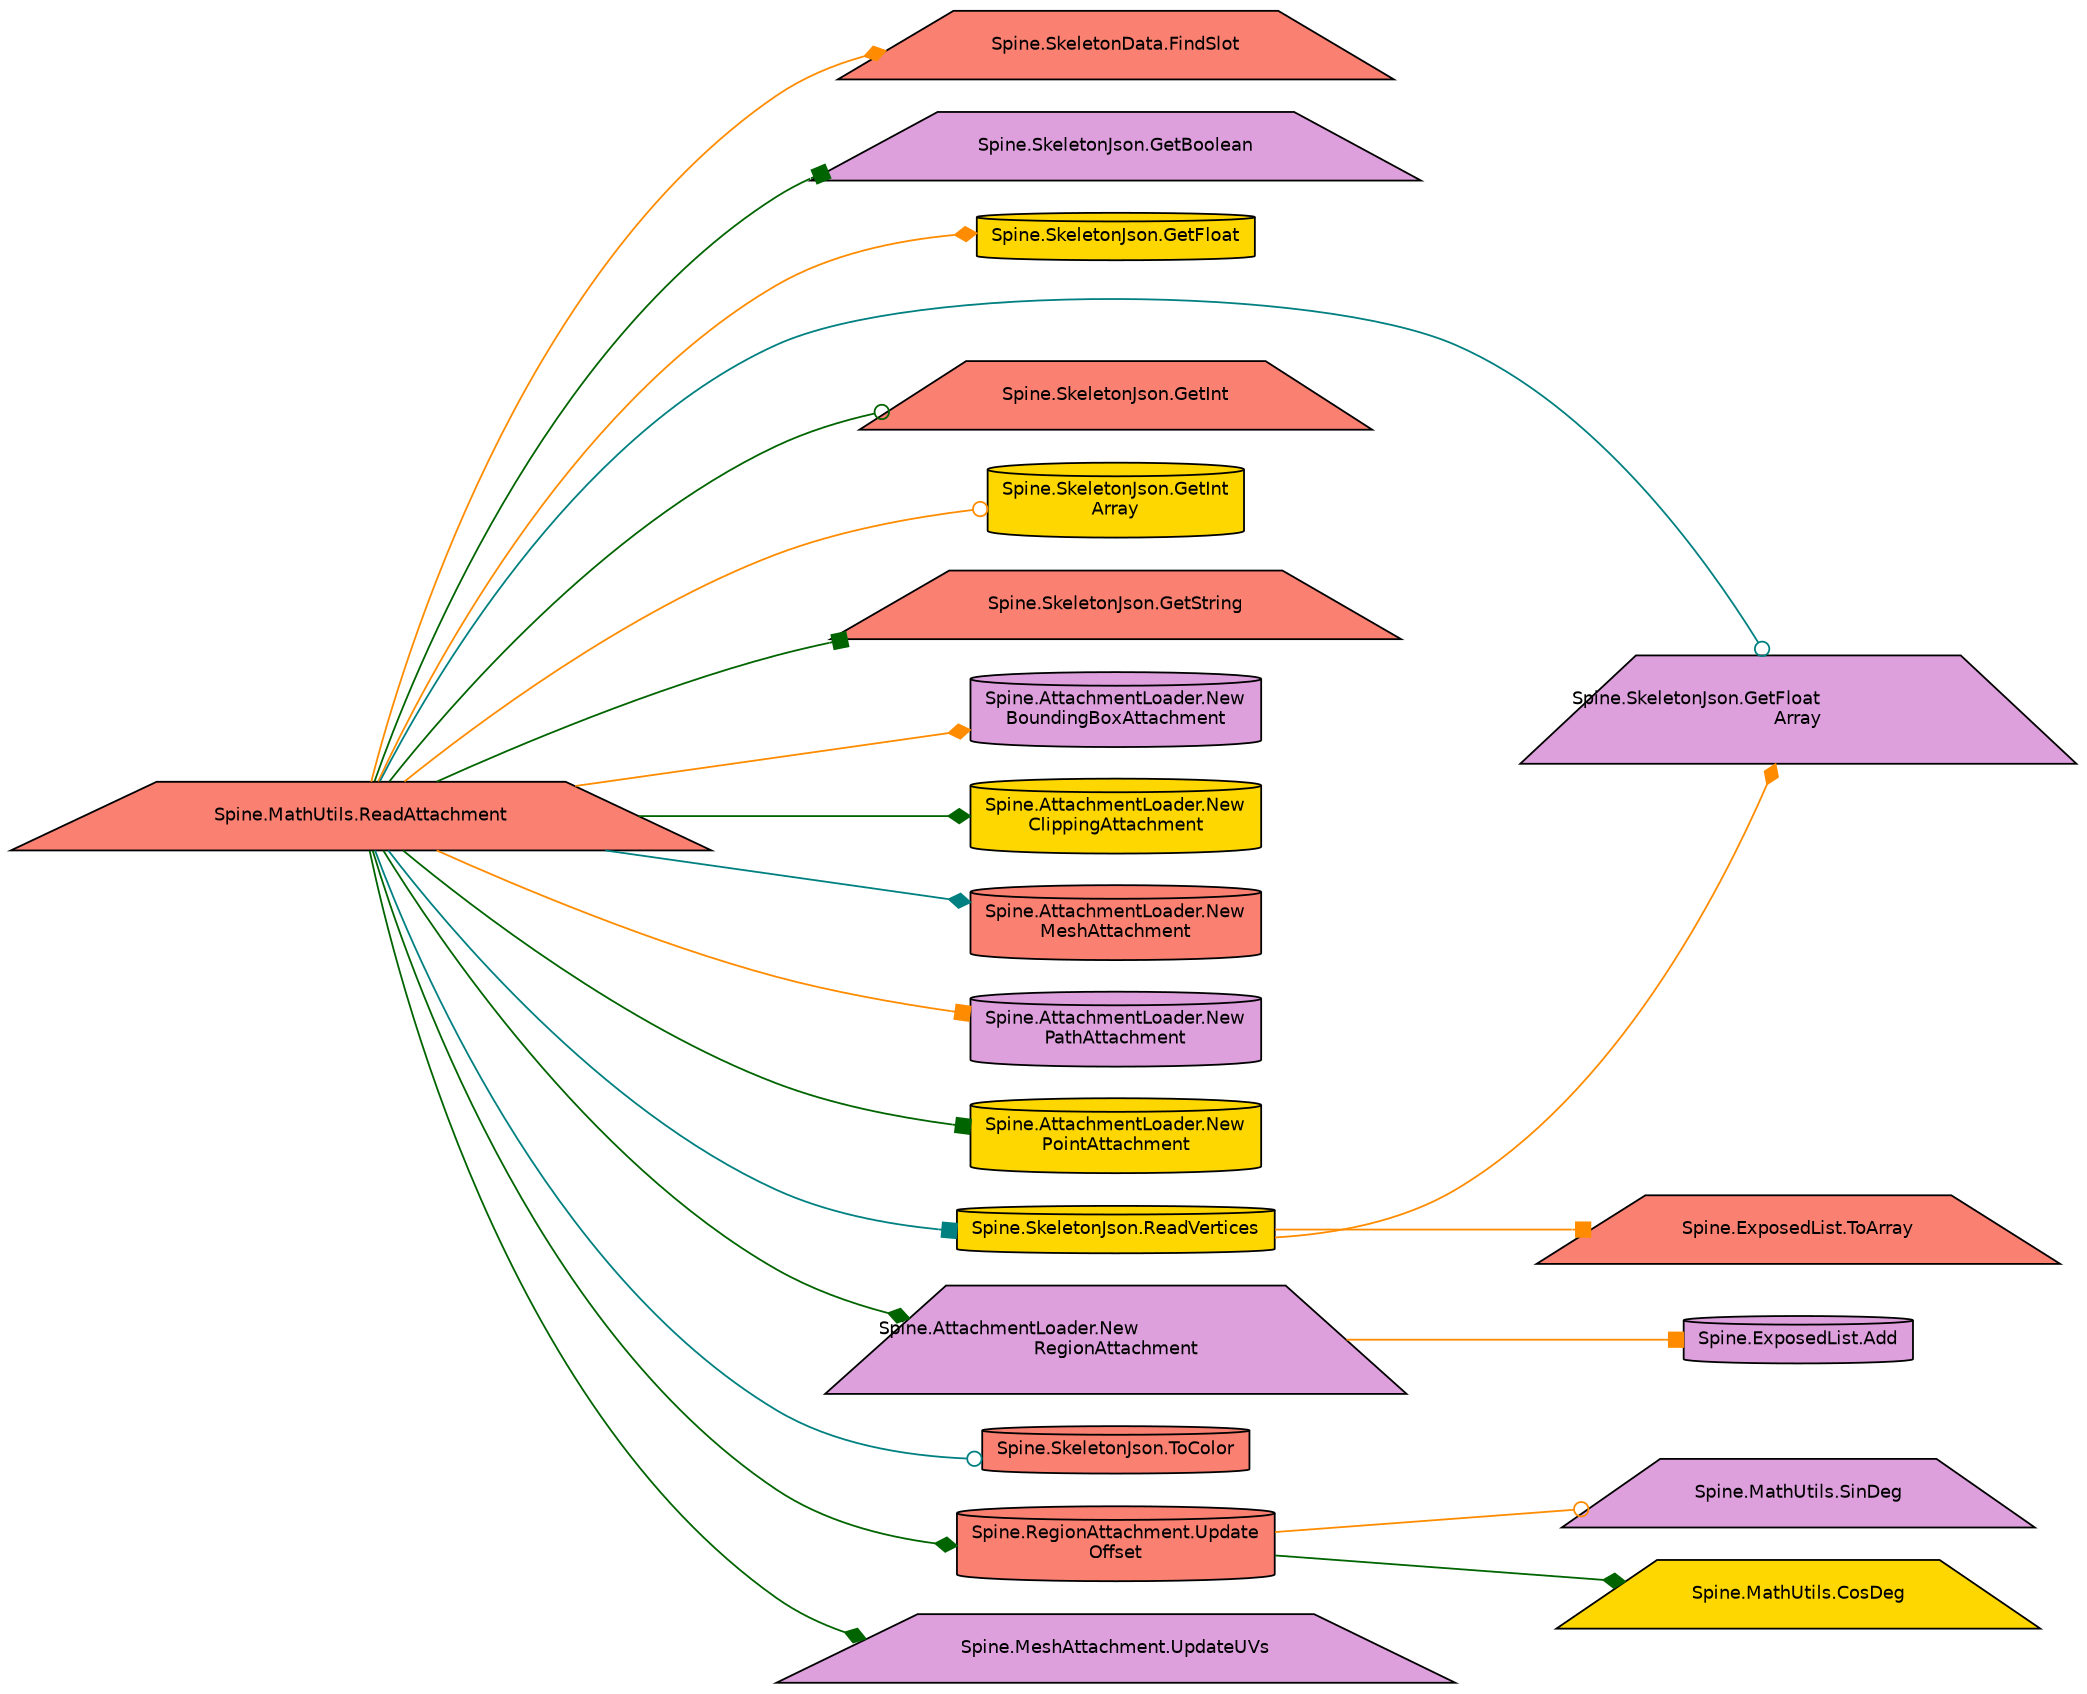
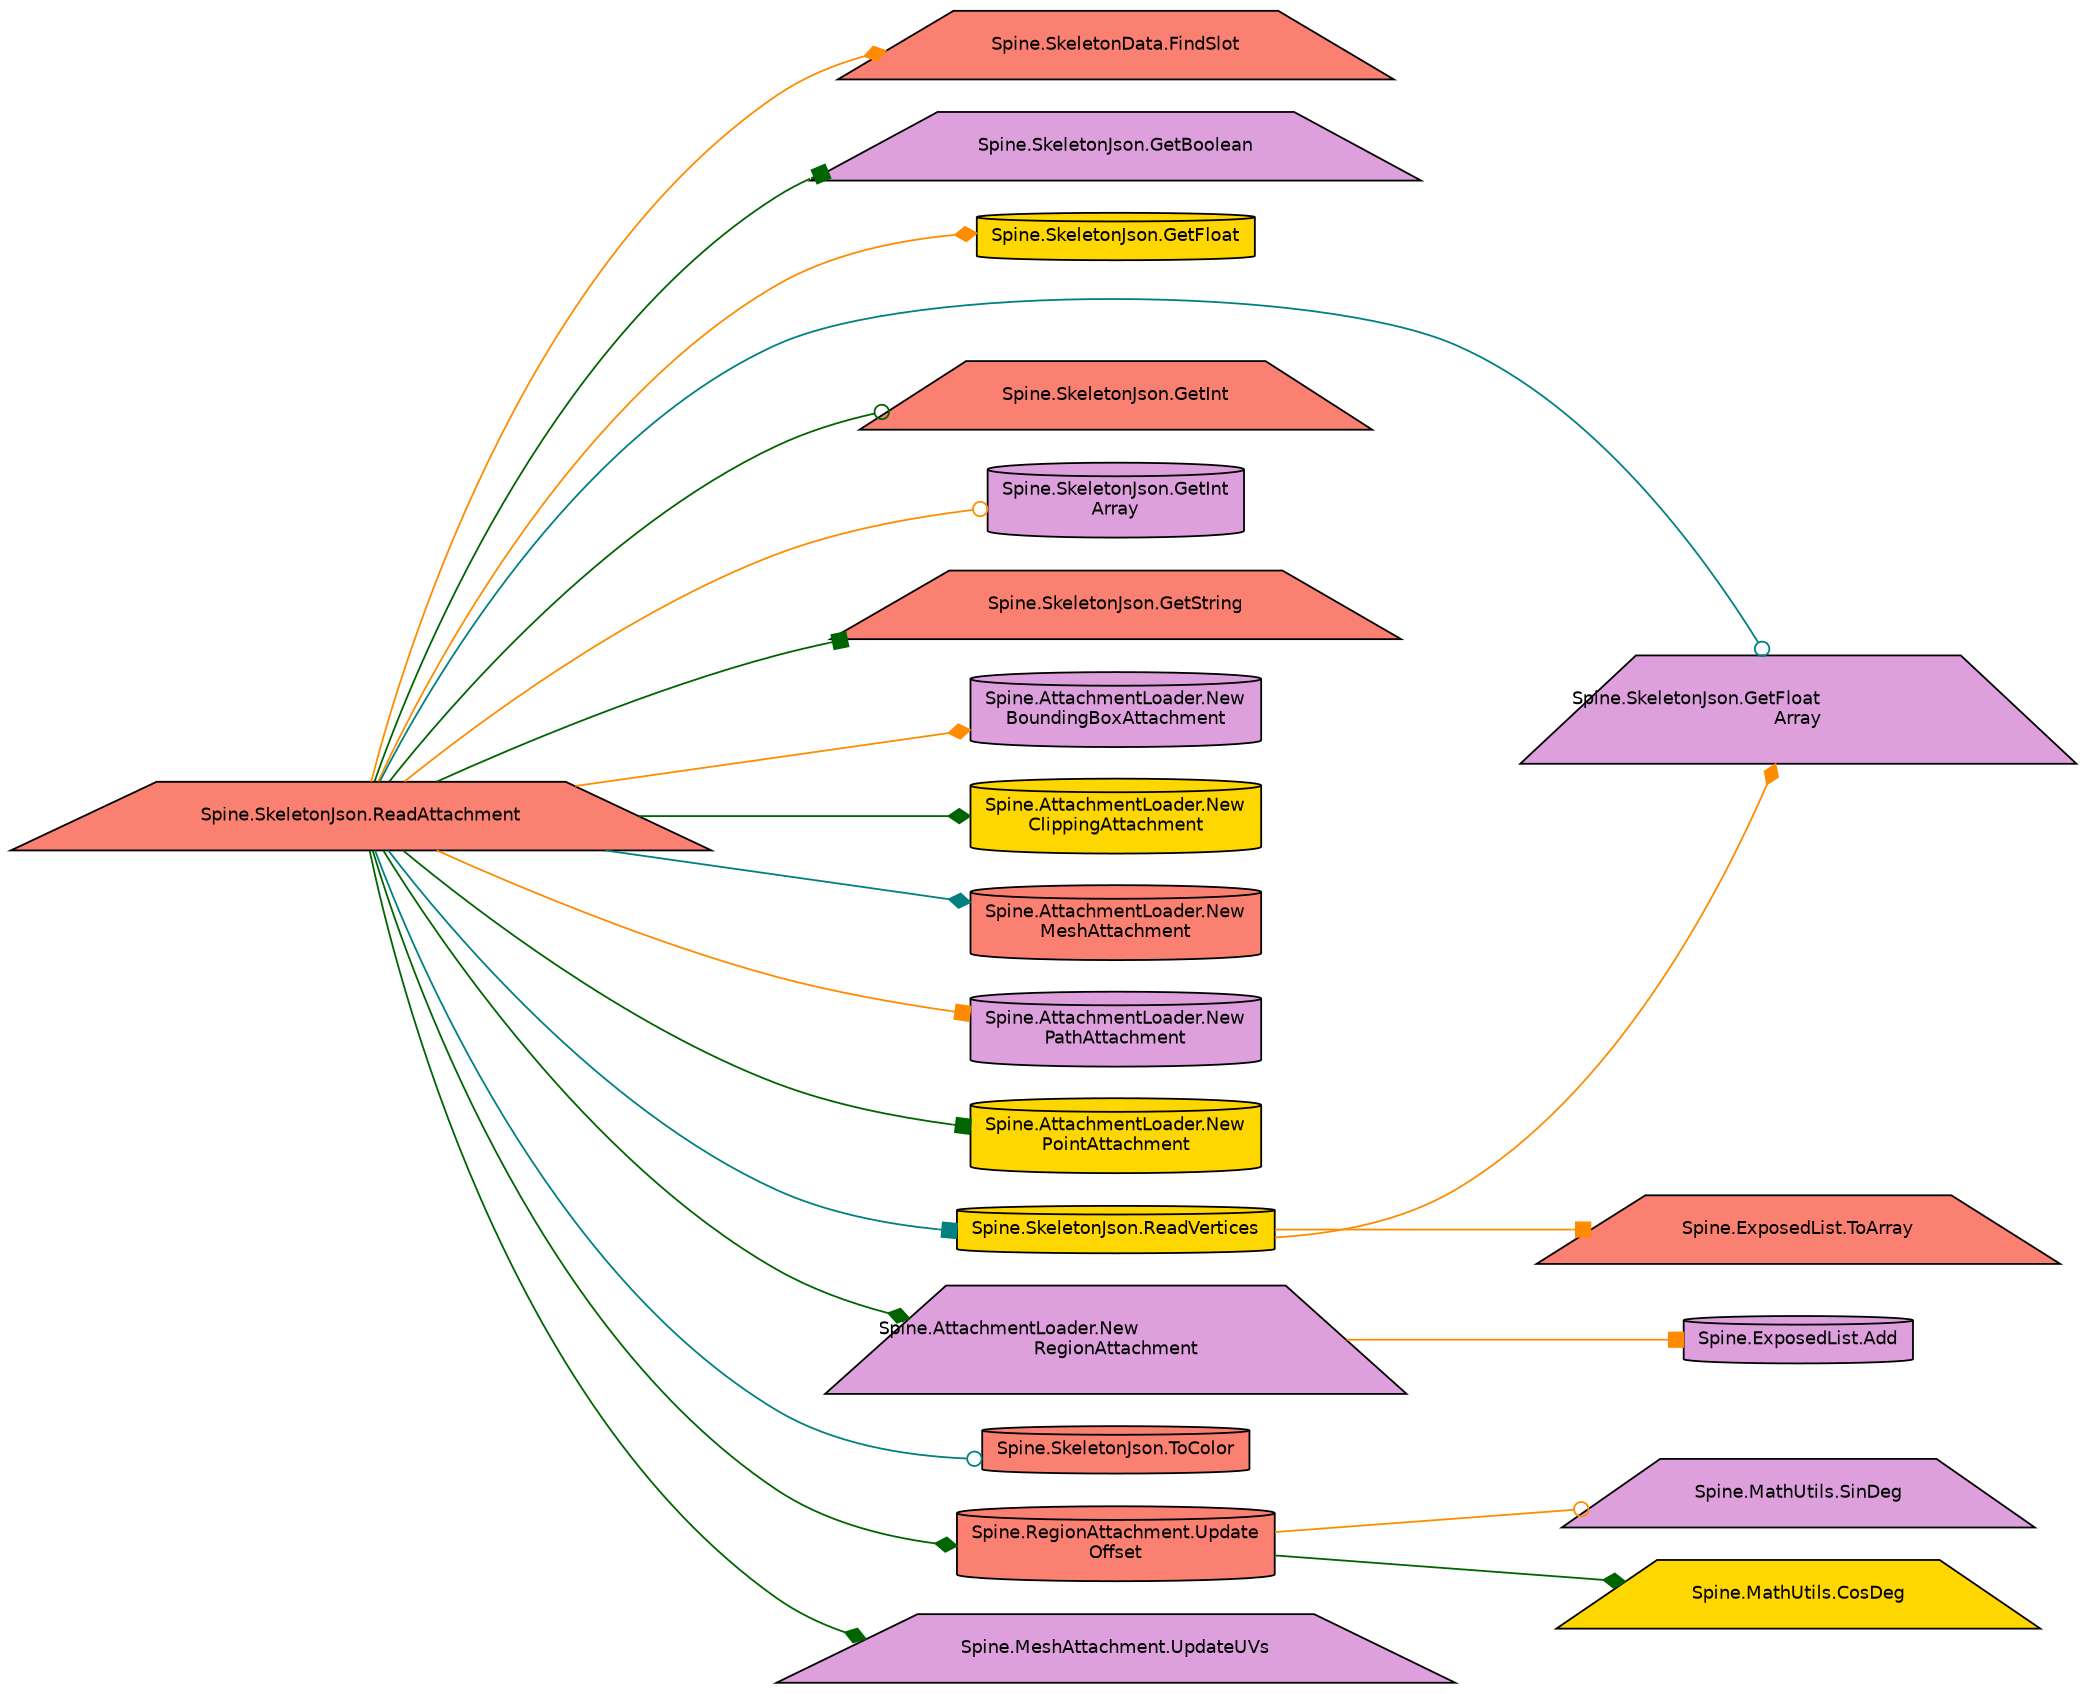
(1116, 500) -> (1116, 500)
(361, 816) -> (361, 816)
